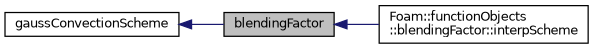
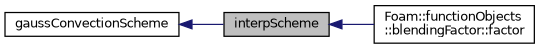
(279, 24) -> (277, 24)
(484, 24) -> (454, 24)
